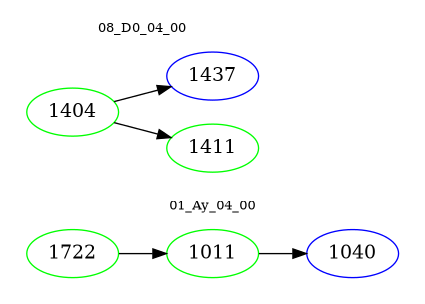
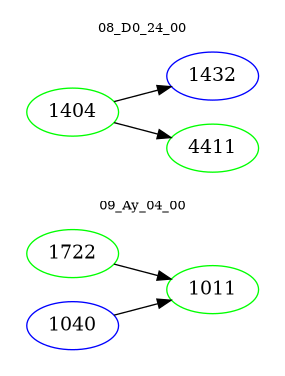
(143, 29) -> (143, 29)
(213, 76) -> (213, 76)
(213, 148) -> (213, 148)
(213, 206) -> (143, 206)
(276, 254) -> (136, 309)
